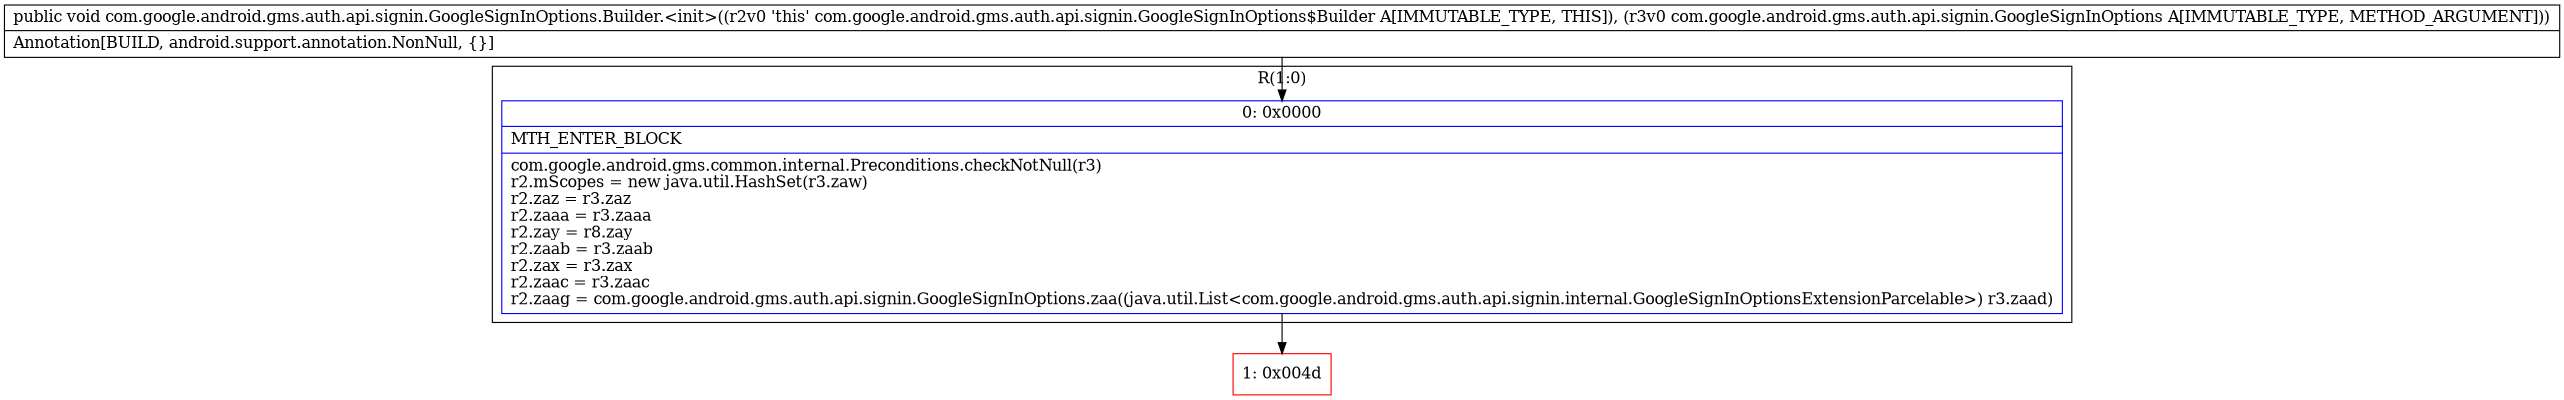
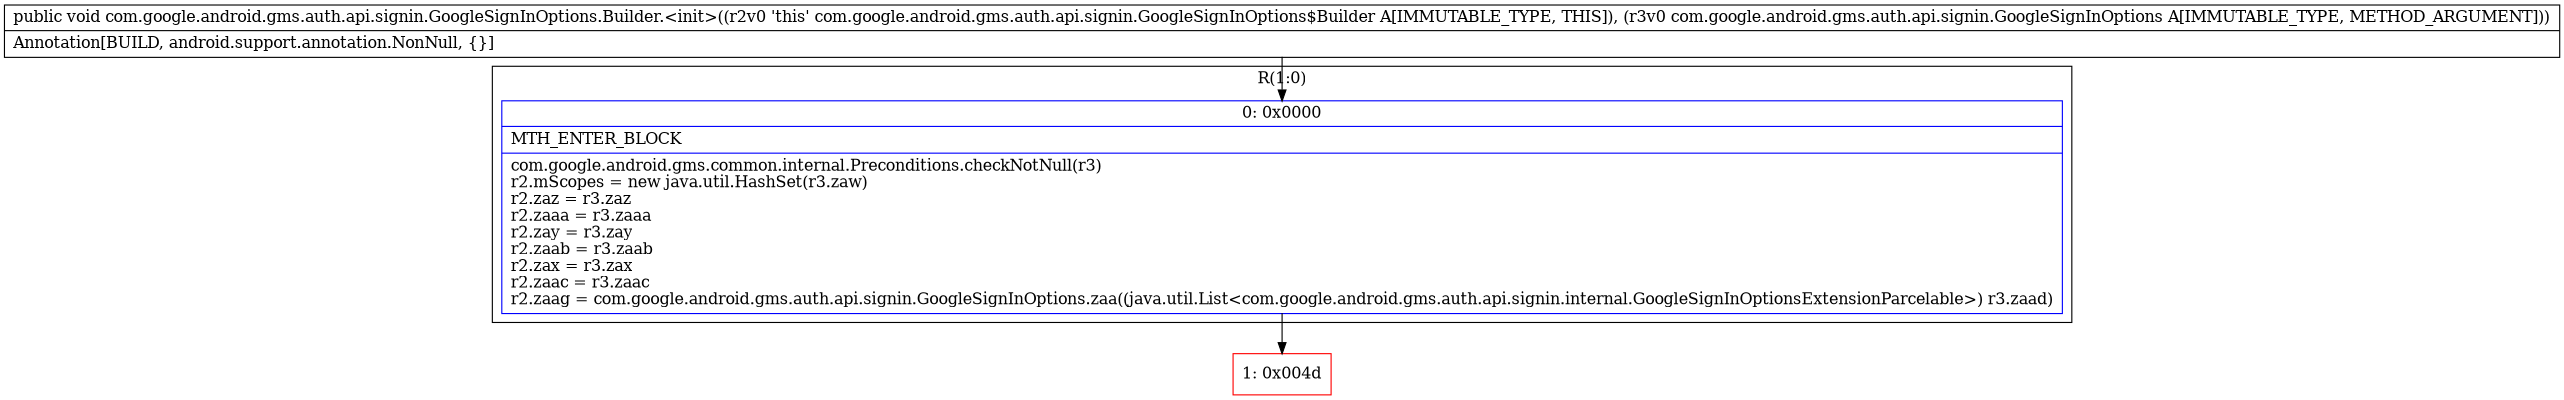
(572, 233) -> (572, 233)
